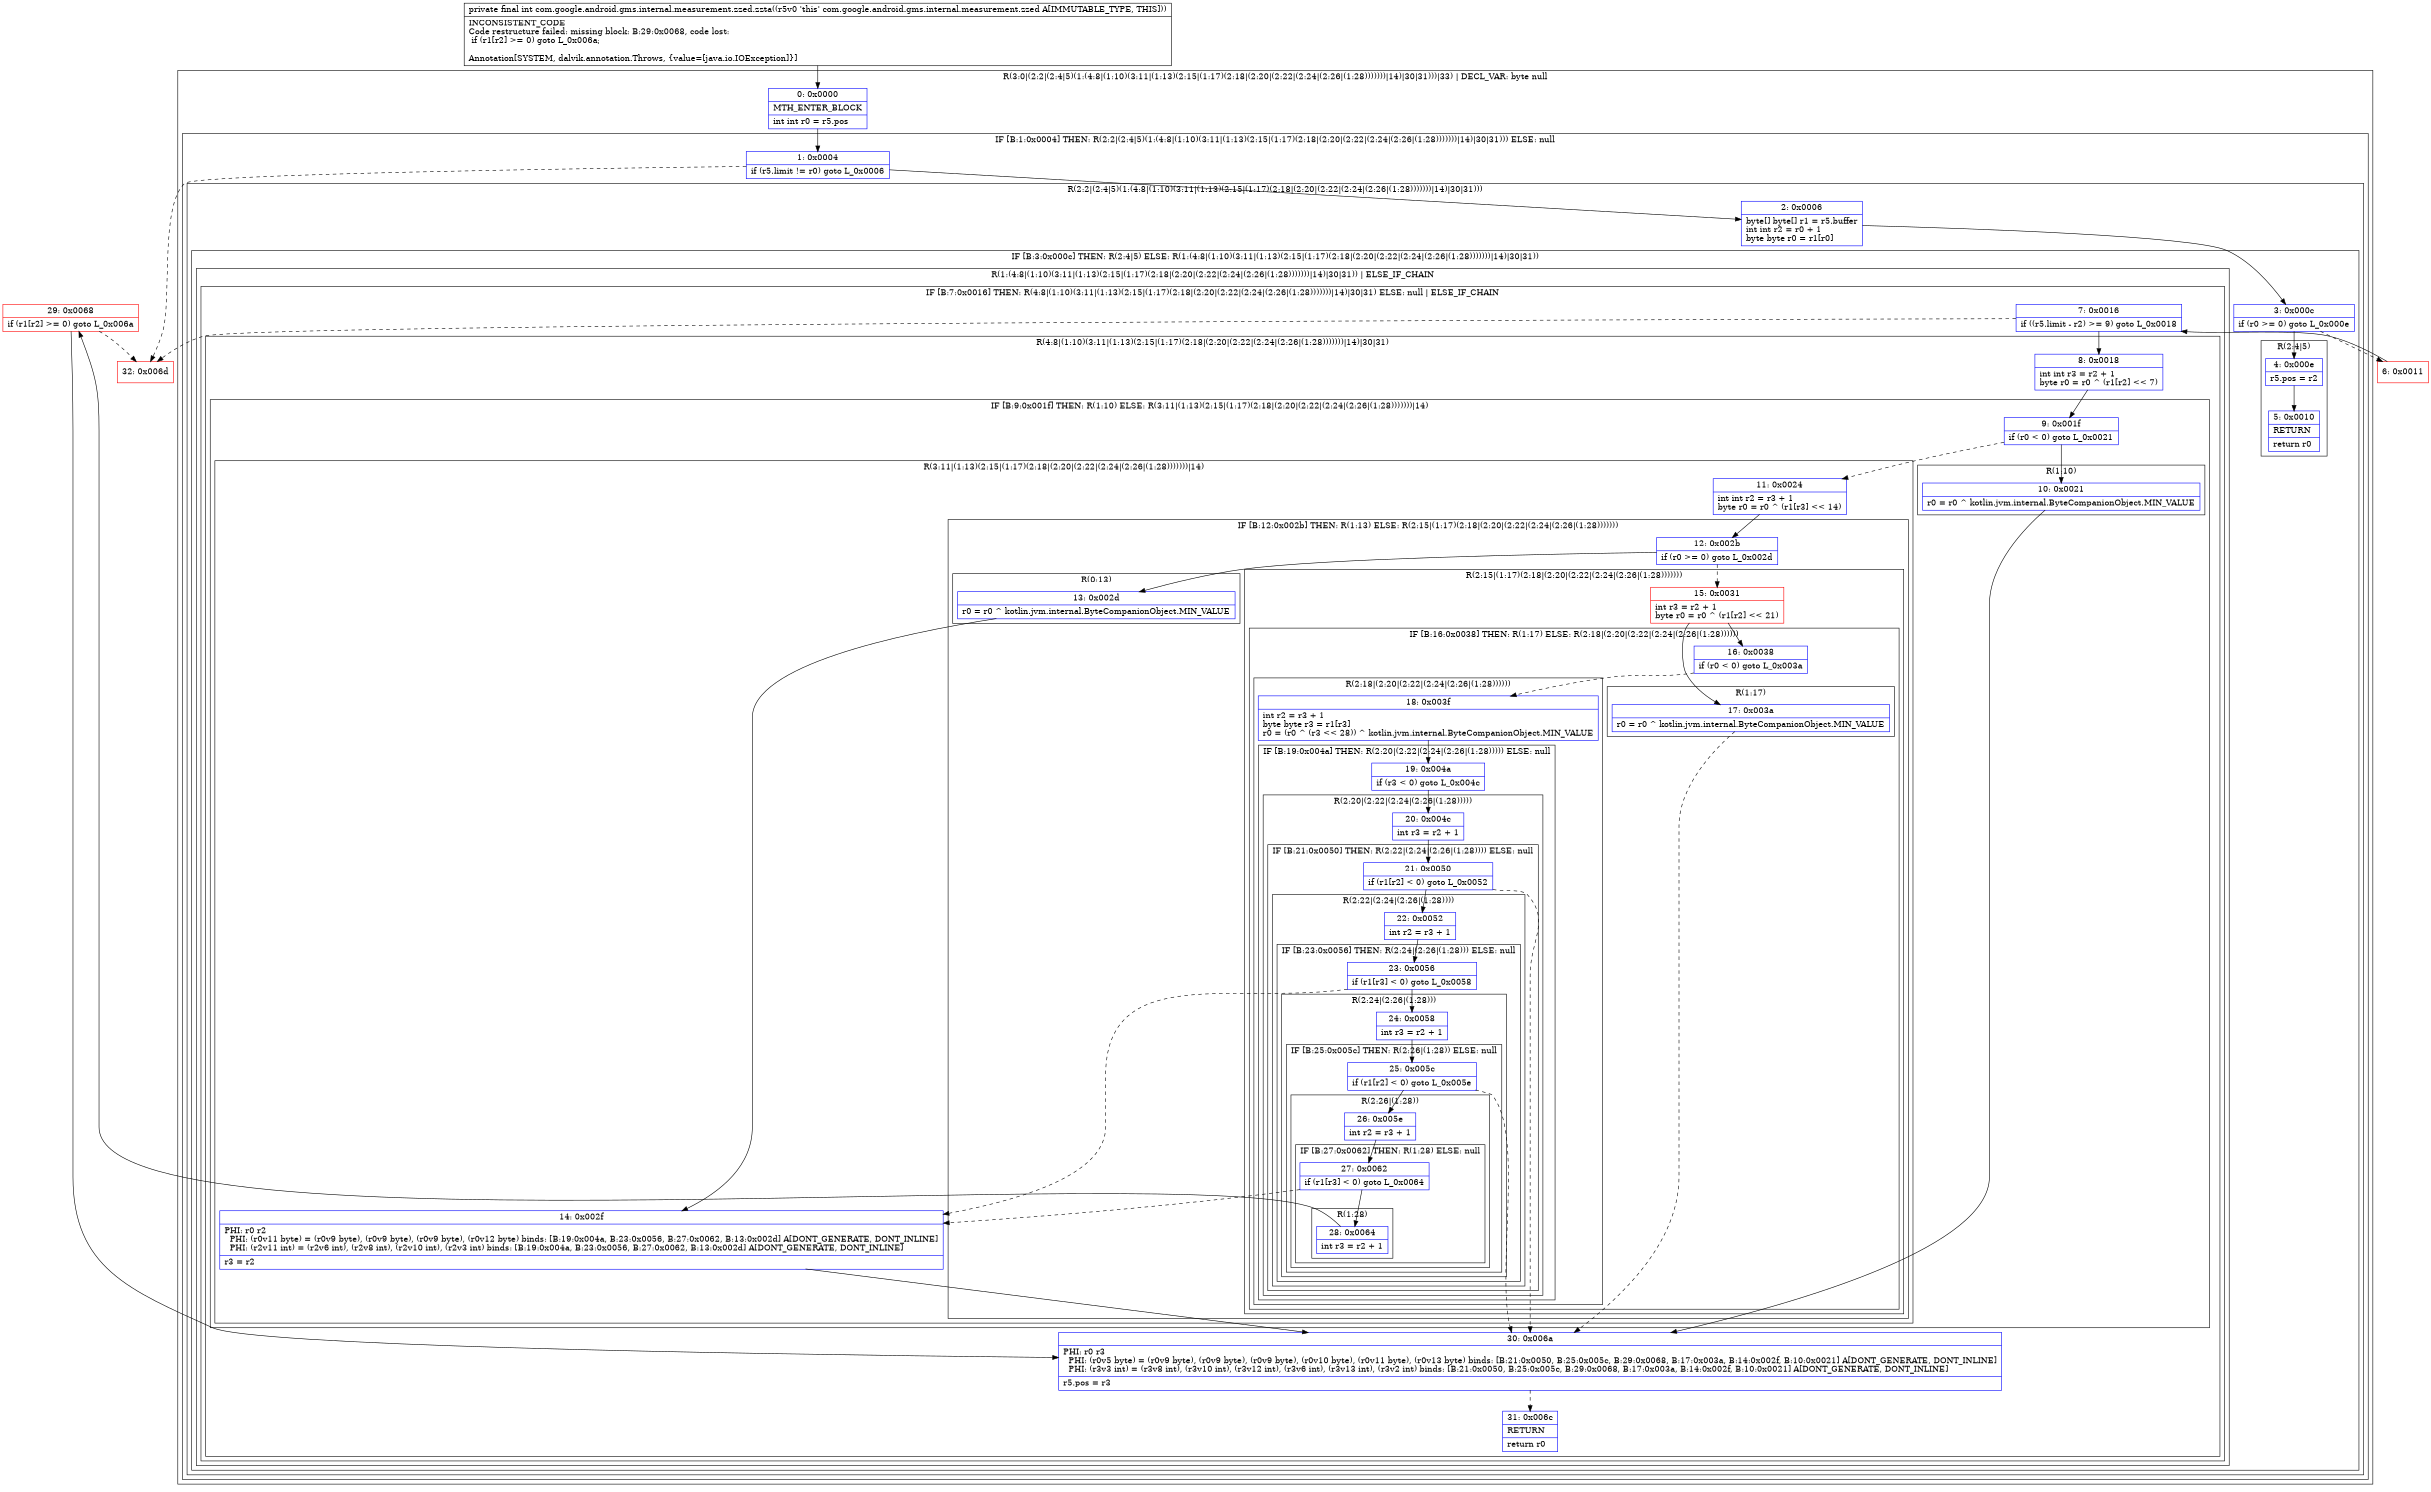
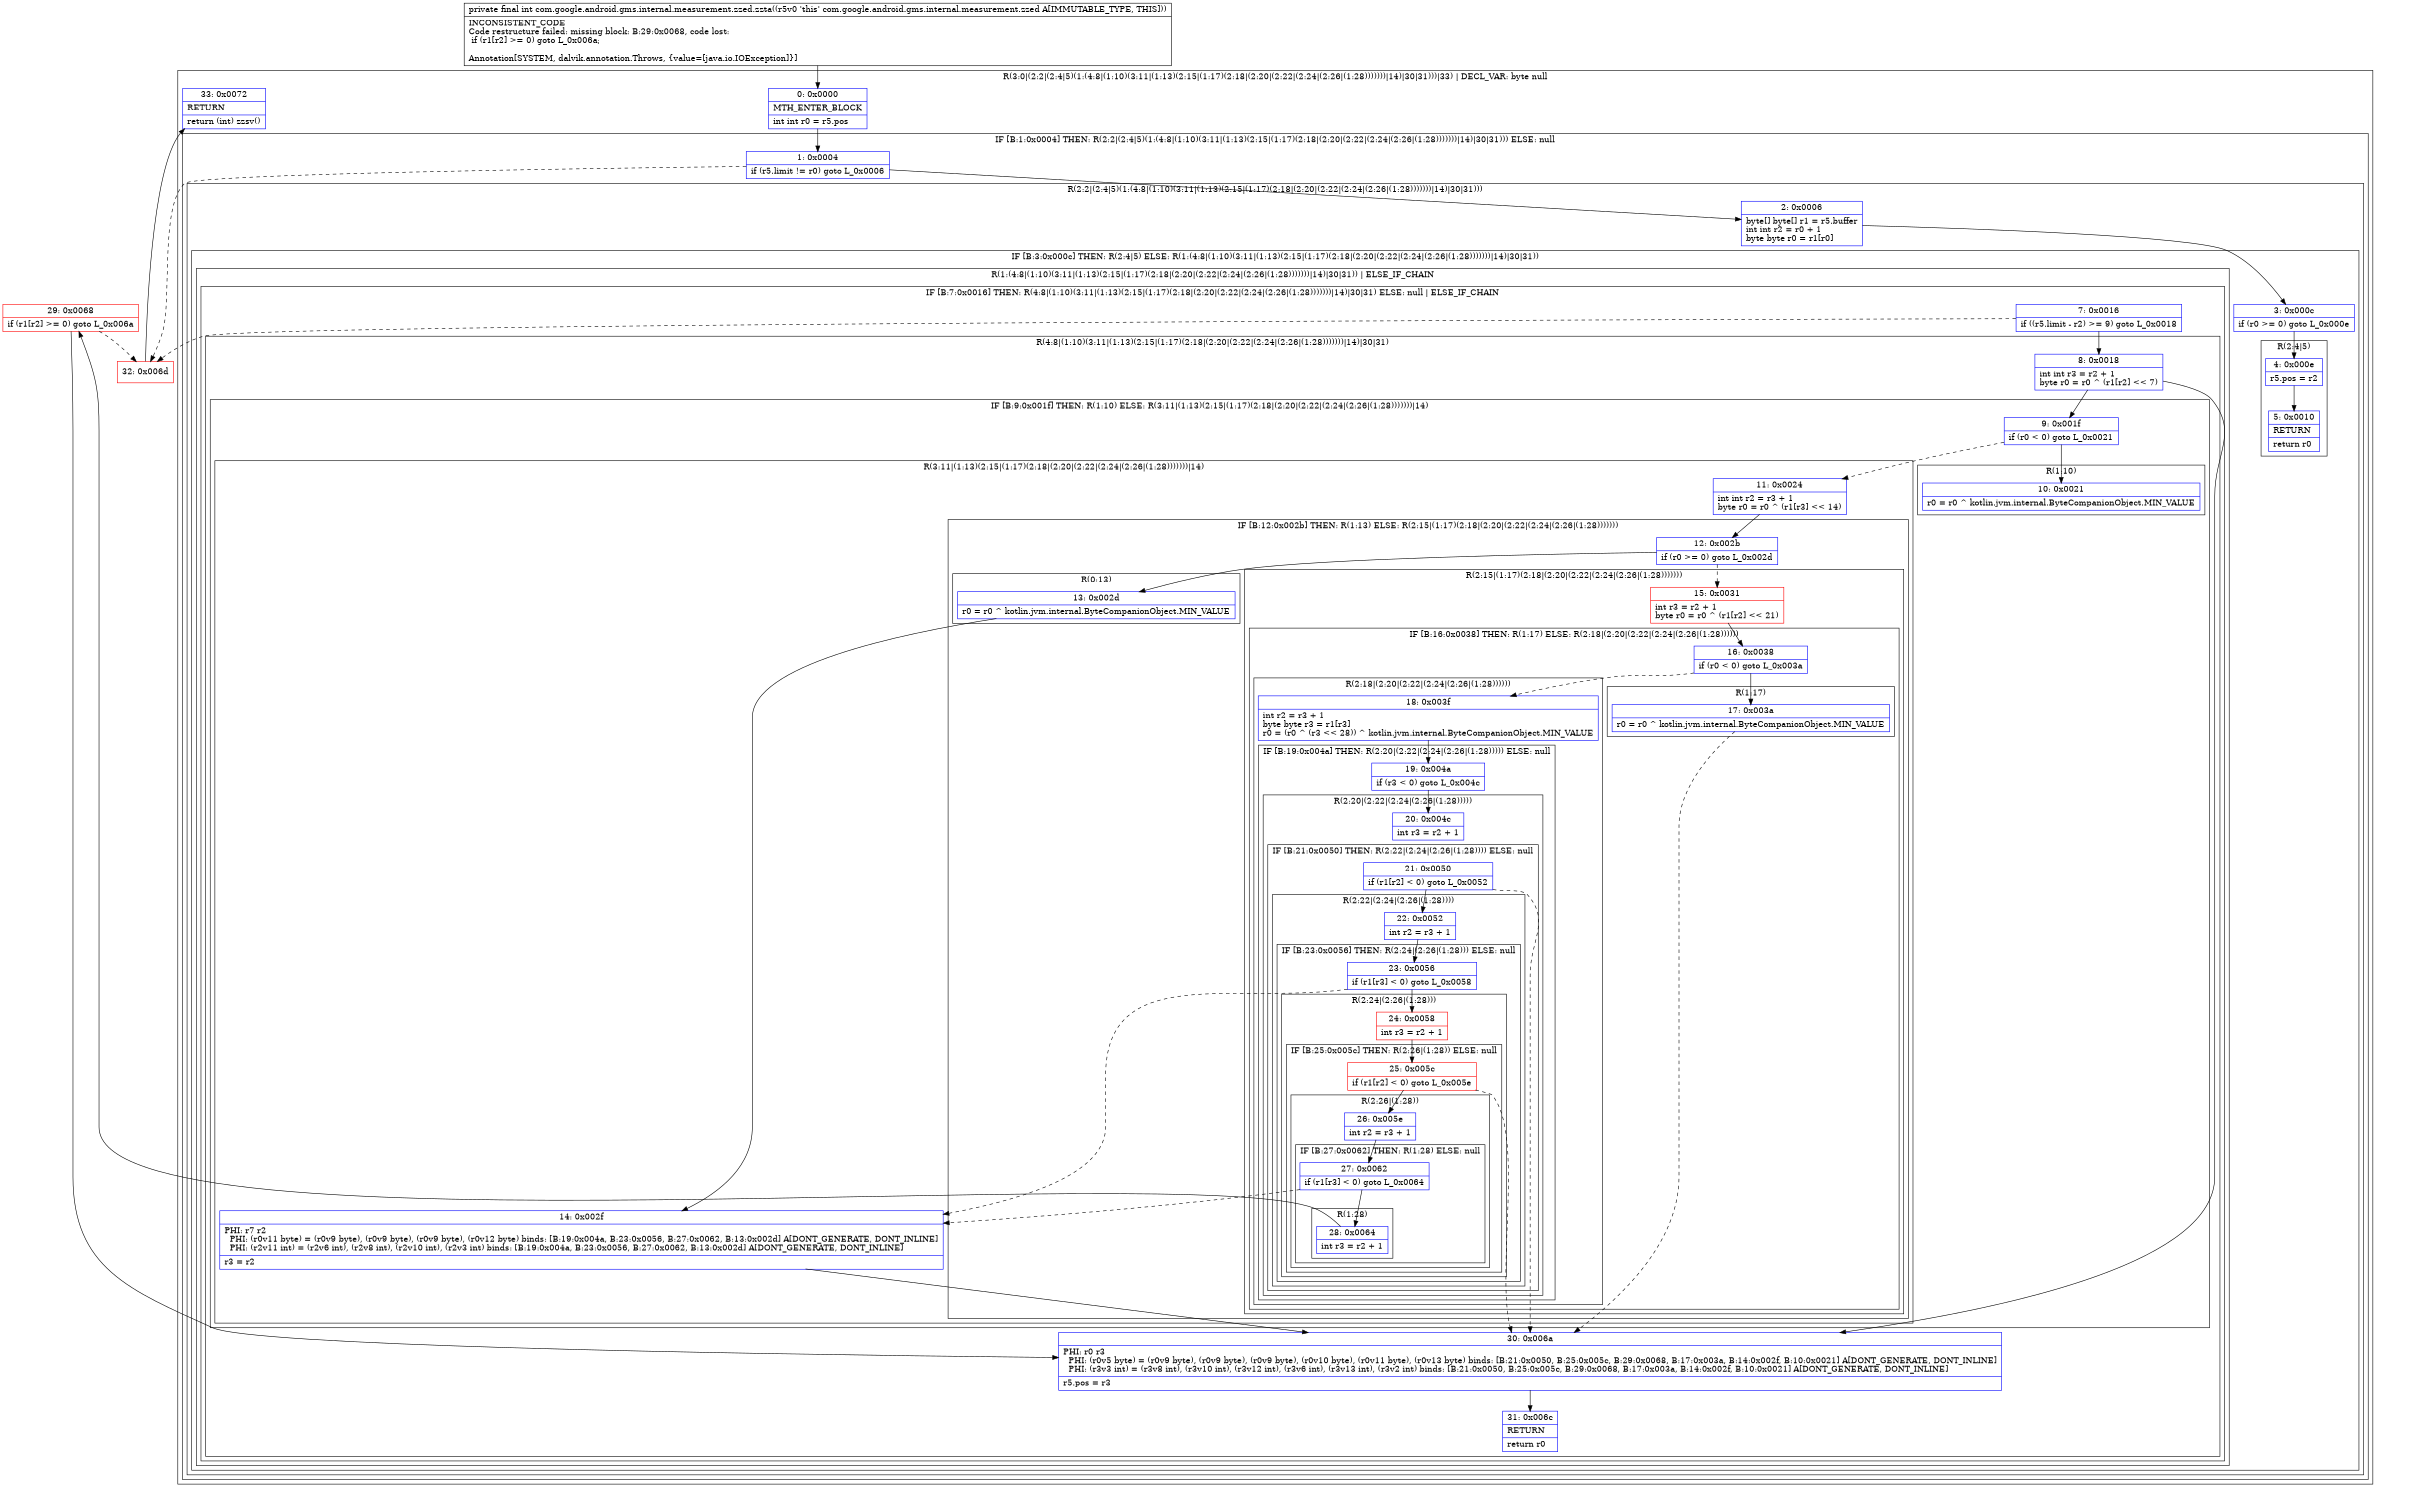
none -> (224, 109)
(2403, 372) -> none
(1684, 668) -> (1751, 683)
(1428, 848) -> none
(1989, 1016) -> (2215, 970)
(1412, 1026) -> (1412, 1026)
(1412, 1076) -> (1412, 1076)
(247, 1231) -> (247, 1231)
(1530, 1398) -> (1530, 1398)
